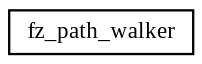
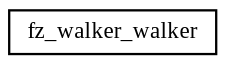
(101, 32) -> (113, 32)
